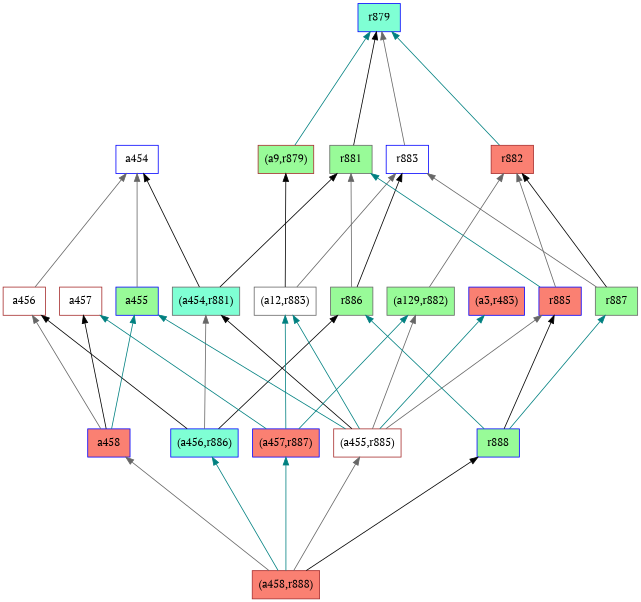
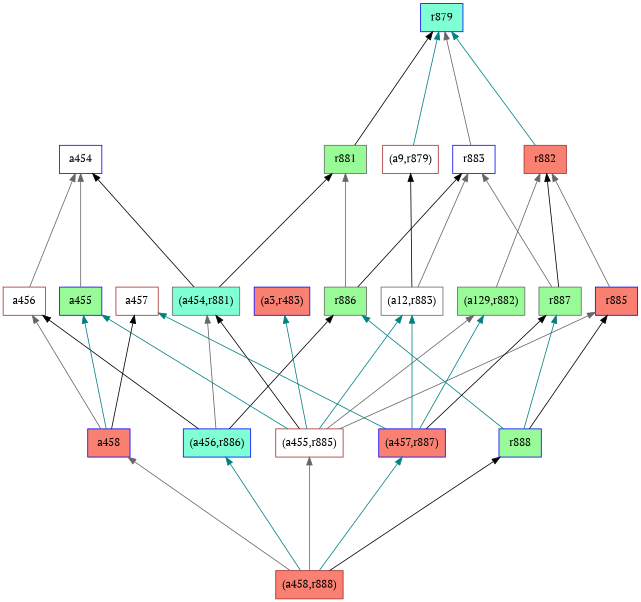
(286, 159) -> (410, 159)
(459, 233) -> none
none -> (483, 375)
